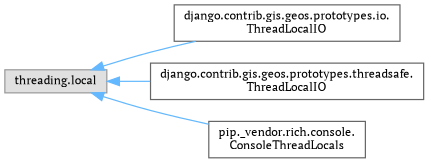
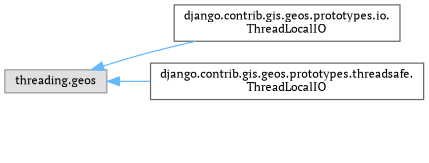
(56, 81) -> (56, 81)
(287, 140) -> none
